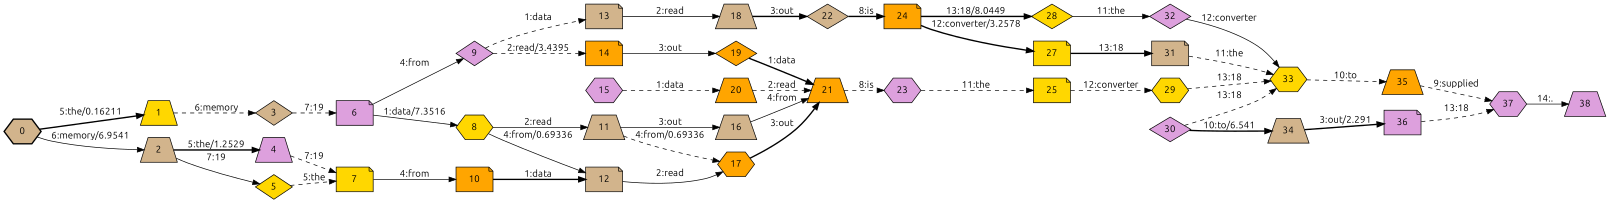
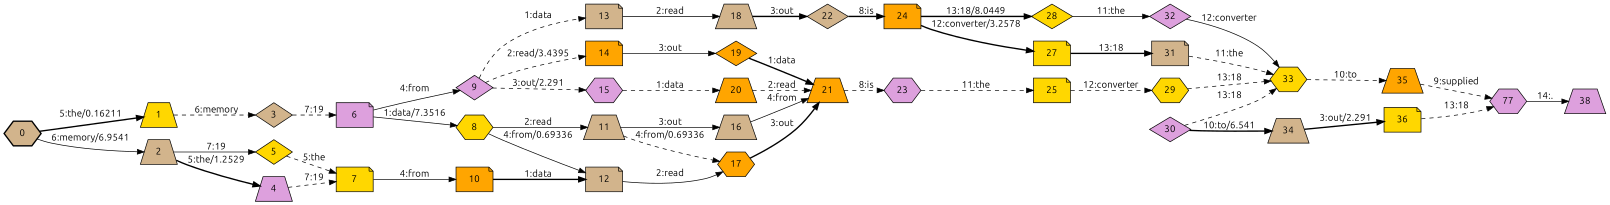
none -> (536, 89)
(1508, 104) -> (1508, 101)
(1403, 123) -> (1403, 120)
